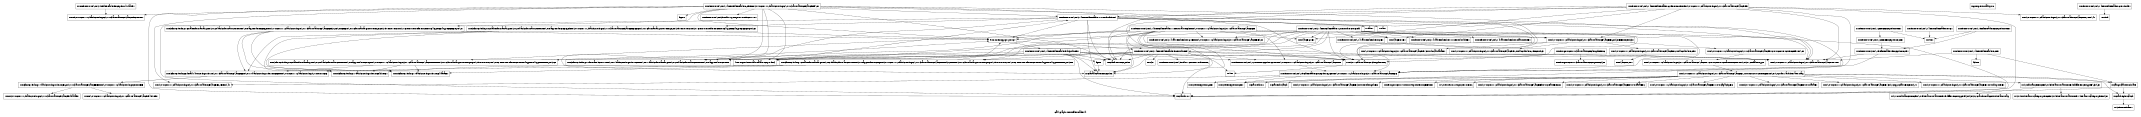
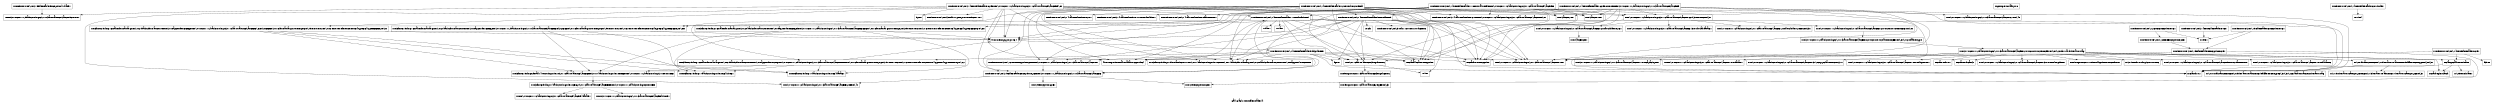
(1074, 45) -> (1186, 37)
(1463, 59) -> (1365, 67)
(1099, 67) -> (1413, 19)
(2123, 101) -> (2459, 68)
